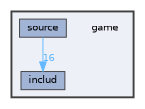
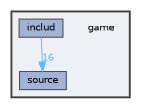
(43, 50) -> (42, 50)
